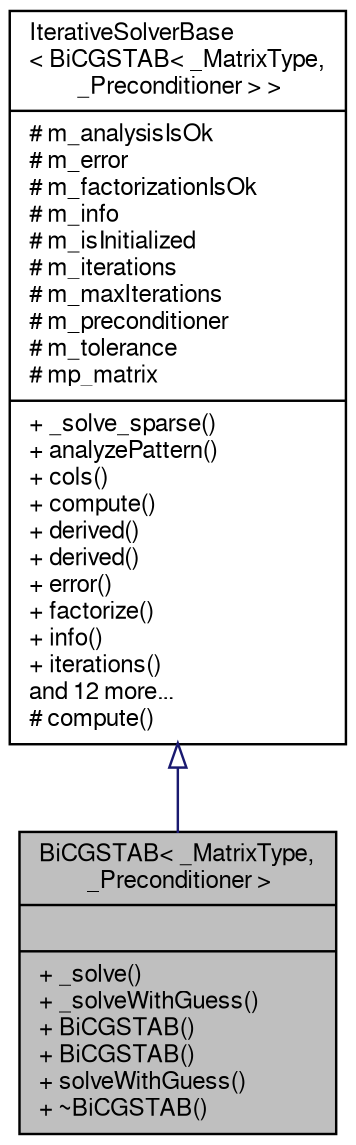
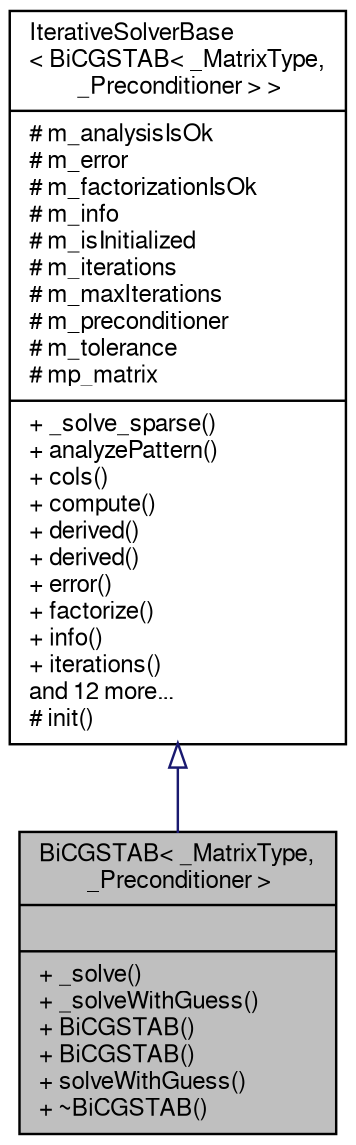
(93, 719) -> (62, 719)
